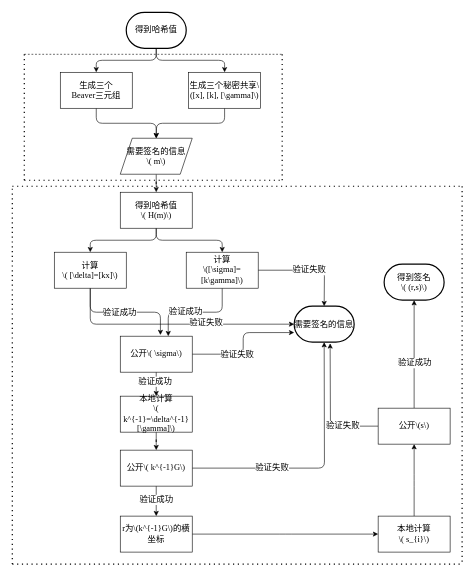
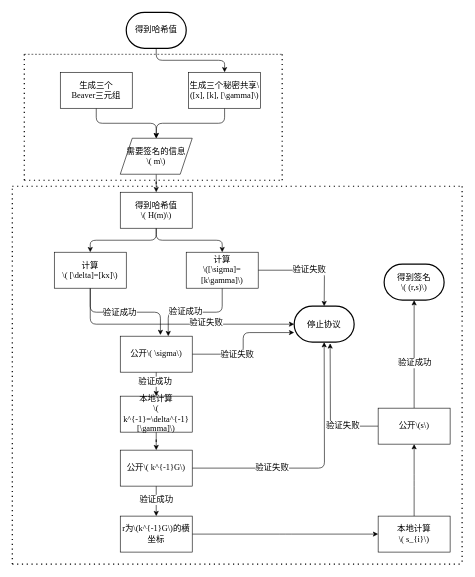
(97, 62) -> none
(324, 324) -> (324, 324)
